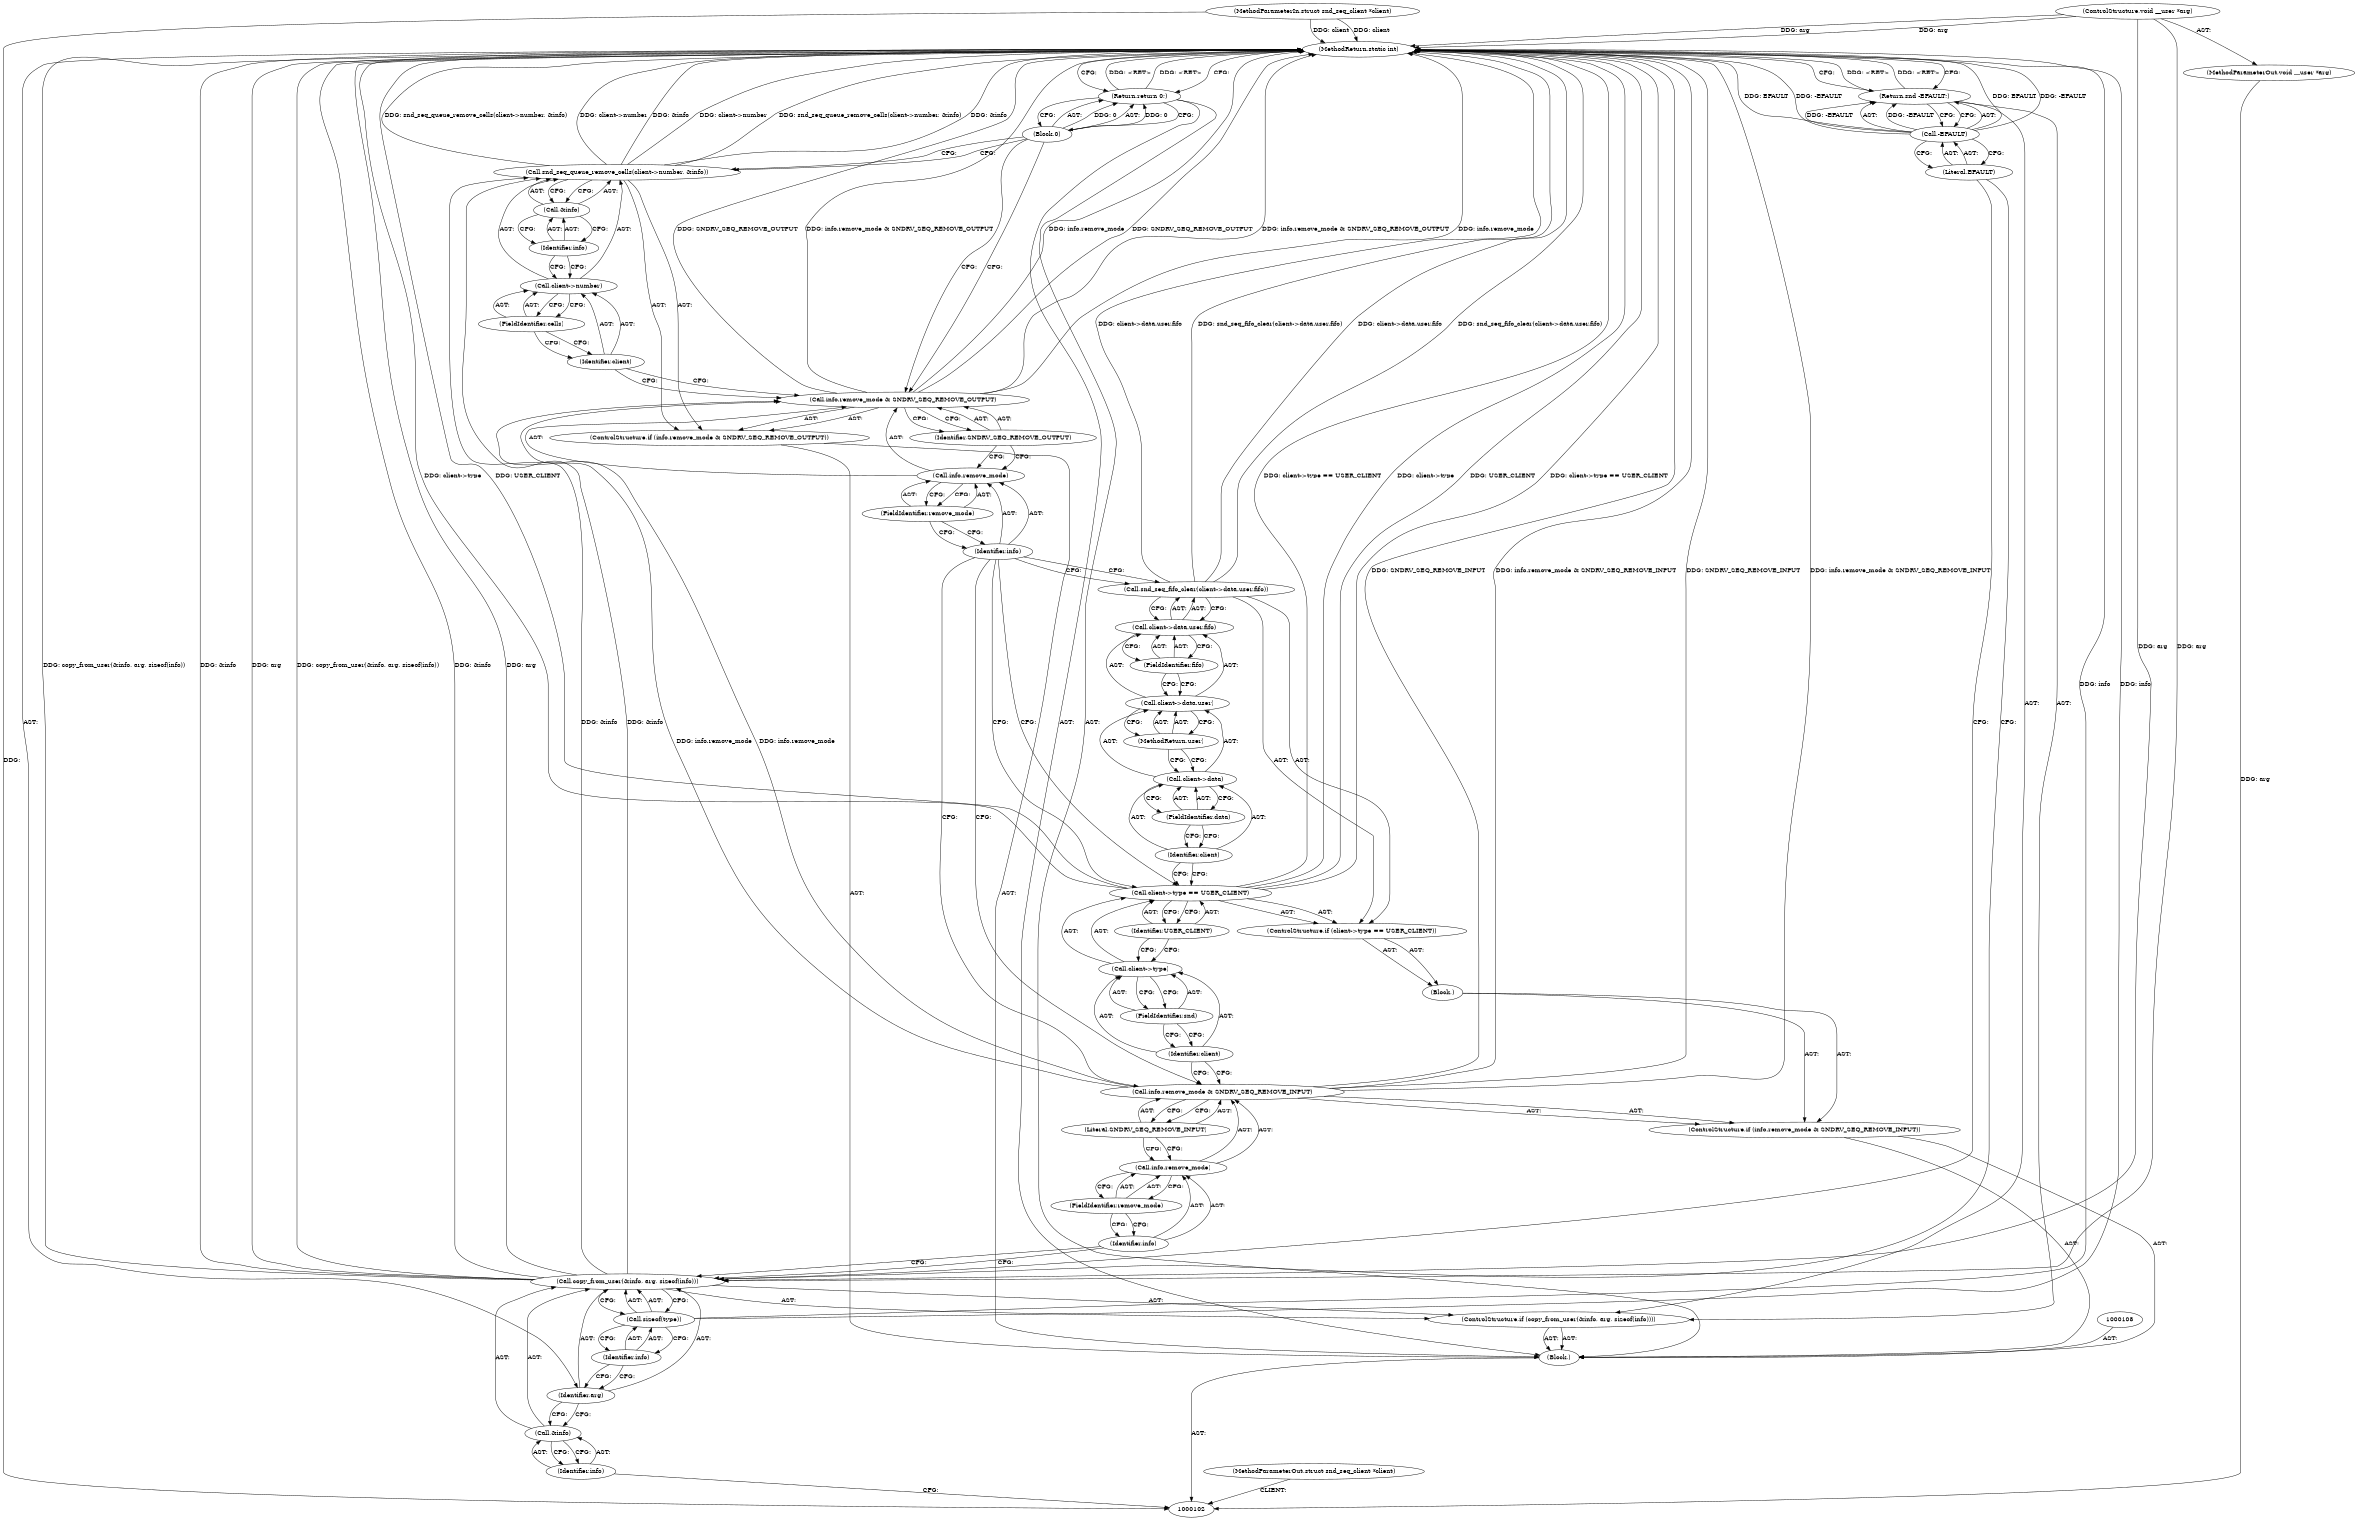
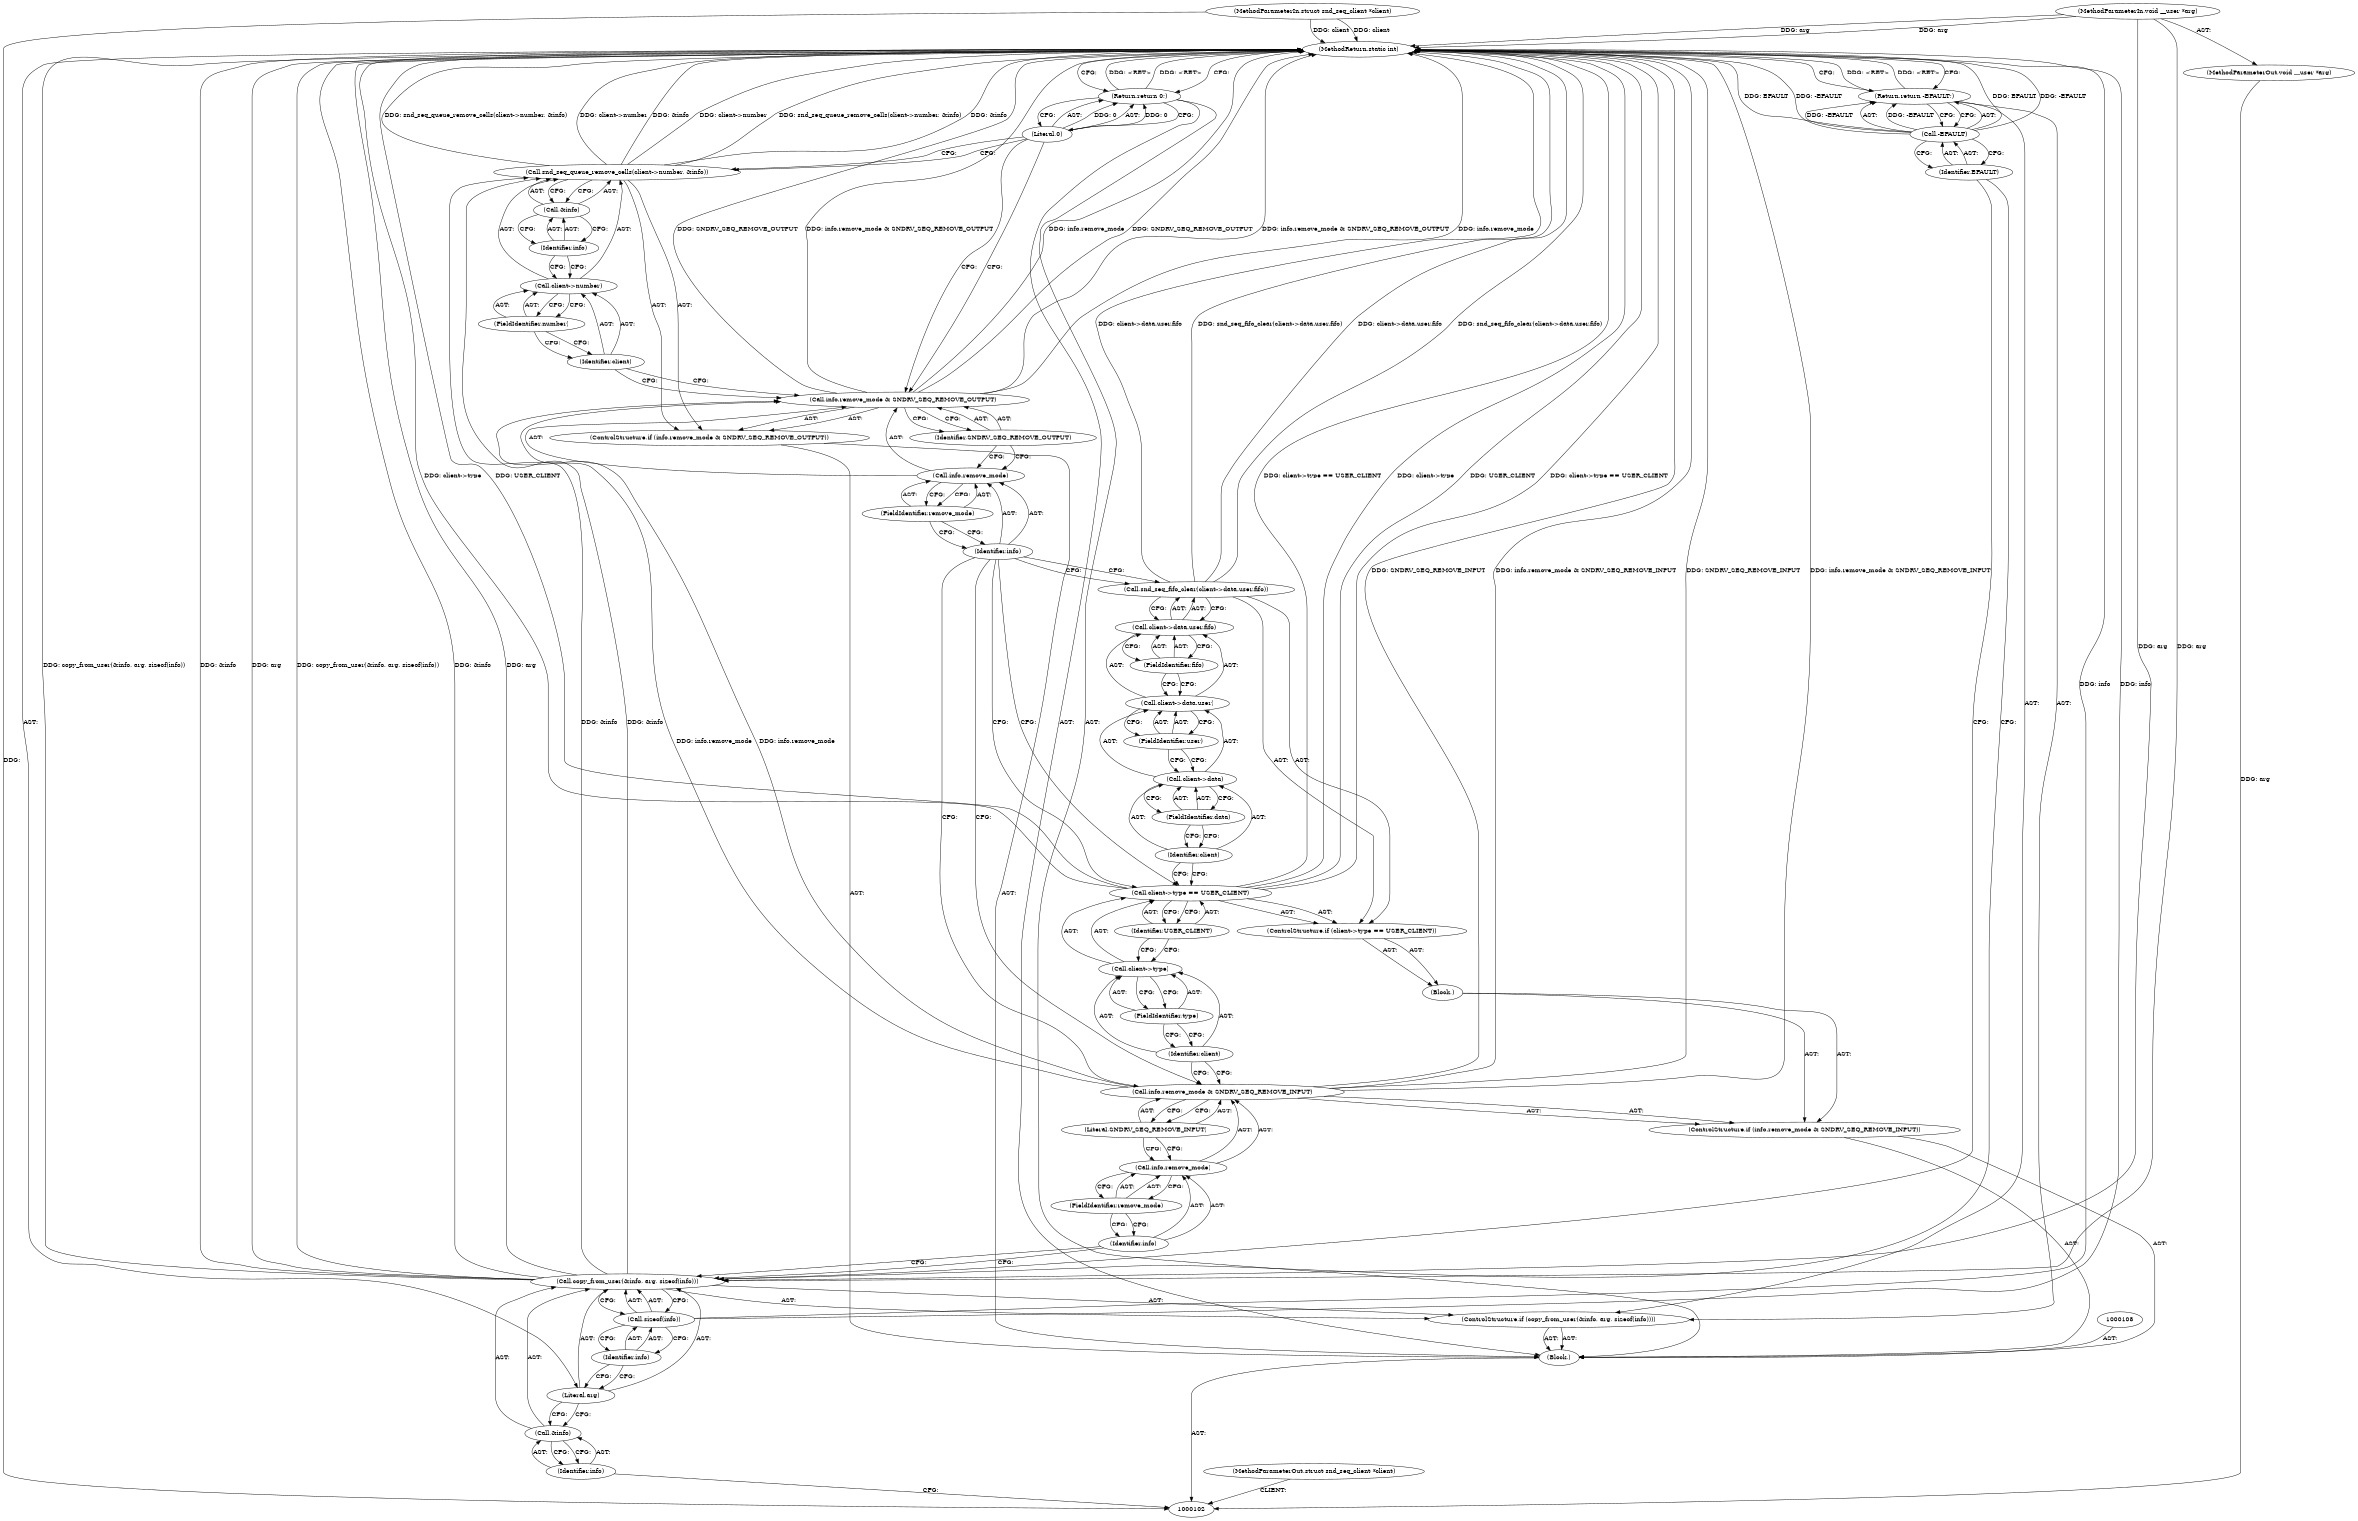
(2138, 11) -> (2138, 11)
(1915, 96) -> (1915, 96)
(1047, 134) -> (1047, 134)
(1969, 172) -> (1969, 172)
(532, 324) -> (532, 324)
(1171, 741) -> (1171, 741)
(1167, 1016) -> (1167, 1016)
(654, 1320) -> (654, 1320)
(581, 1396) -> (581, 1396)
